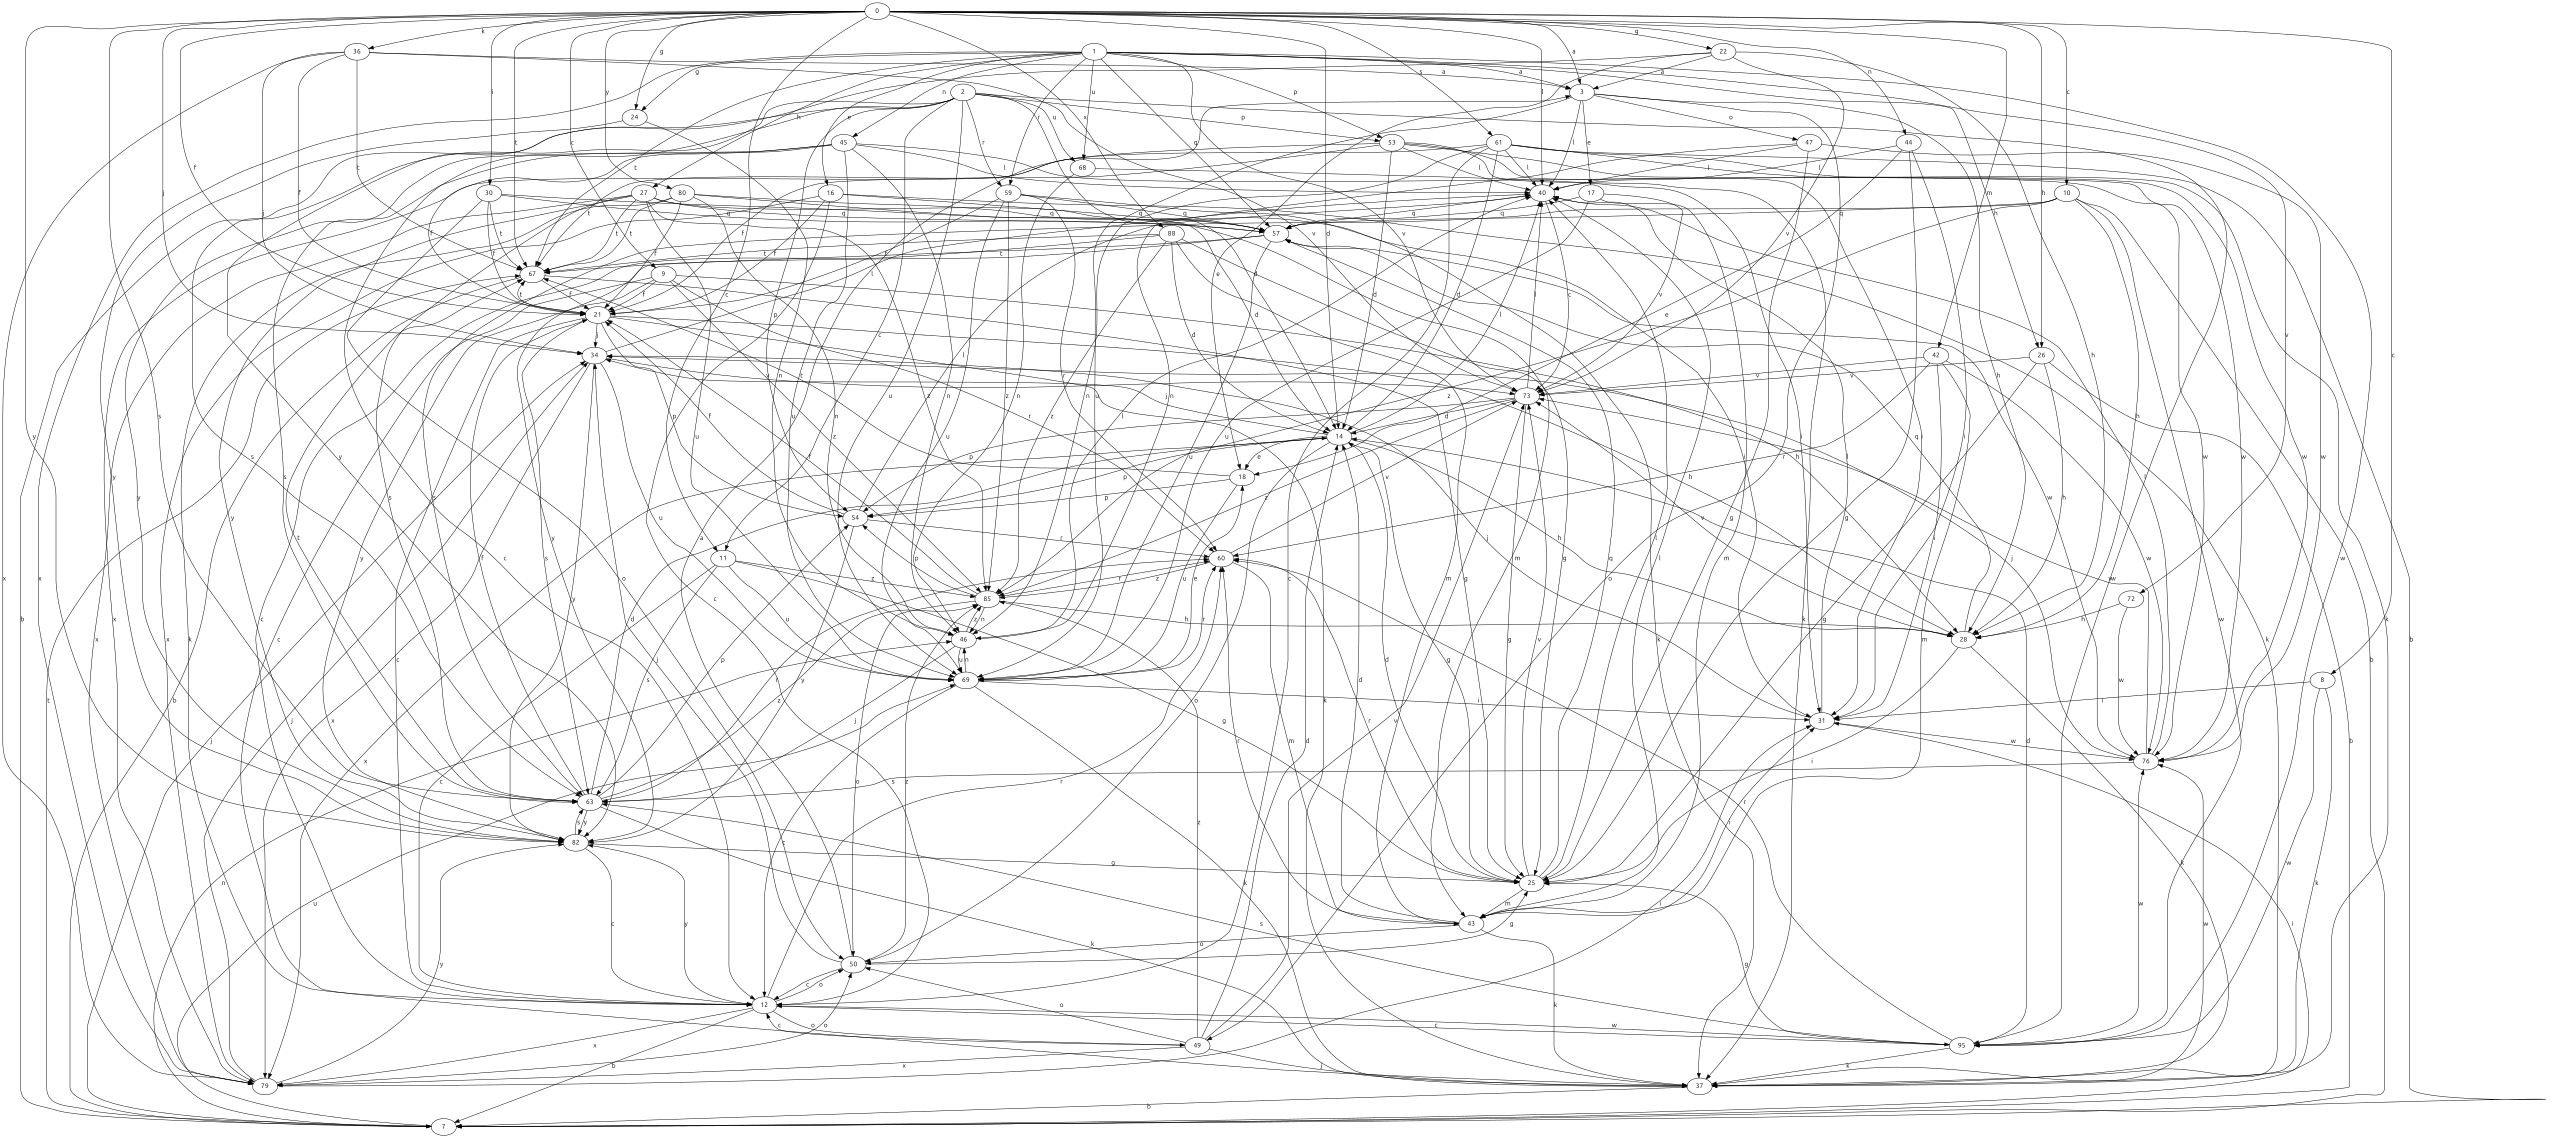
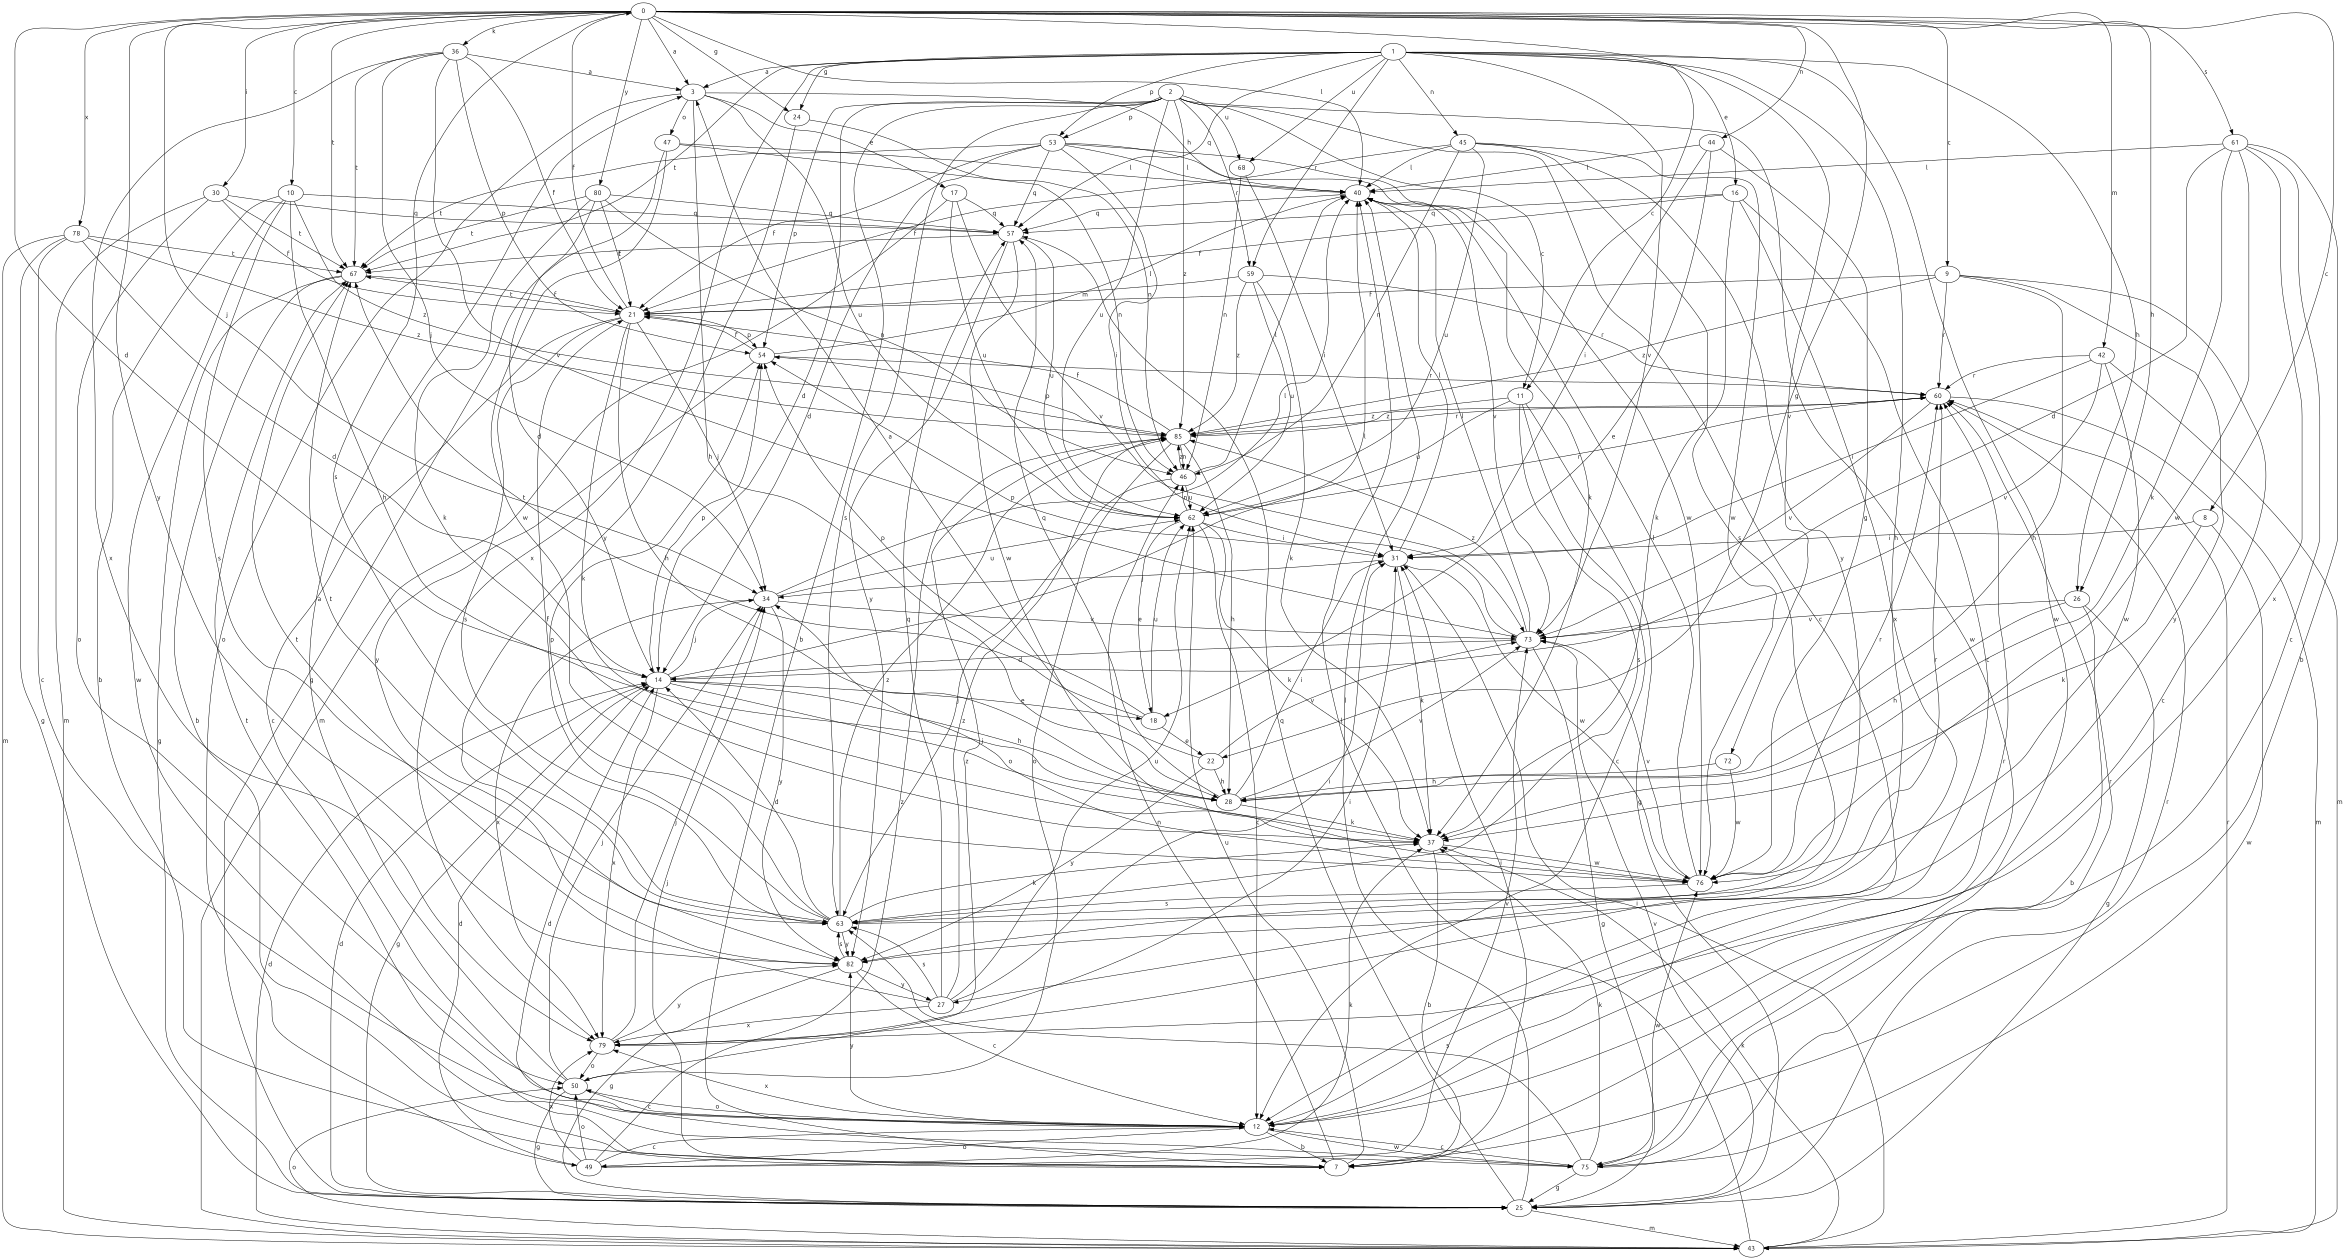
(245, 34) -> (572, 158)
(1574, 143) -> (1189, 143)
(1333, 159) -> (1180, 740)
(1135, 209) -> (1032, 188)
(1172, 234) -> (77, 234)
(886, 254) -> (1085, 295)
(1104, 254) -> none
none -> (1183, 262)
none -> (536, 274)
(1570, 295) -> (1495, 416)
(222, 483) -> (894, 984)
(1826, 528) -> (1861, 529)
(966, 680) -> (1192, 518)
none -> (1850, 688)
none -> (1419, 691)
(1154, 744) -> (1038, 779)
(1756, 774) -> (1297, 679)
(1962, 1046) -> (1585, 1168)
(1322, 1066) -> (1351, 1005)
